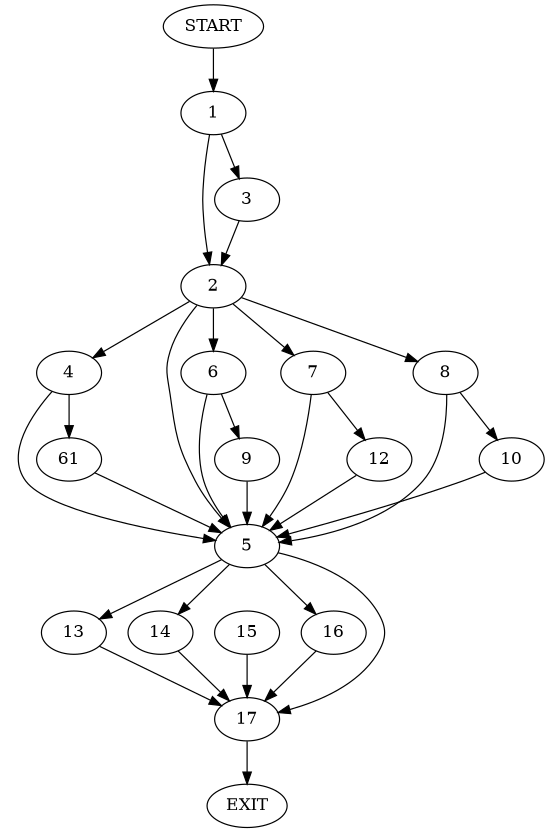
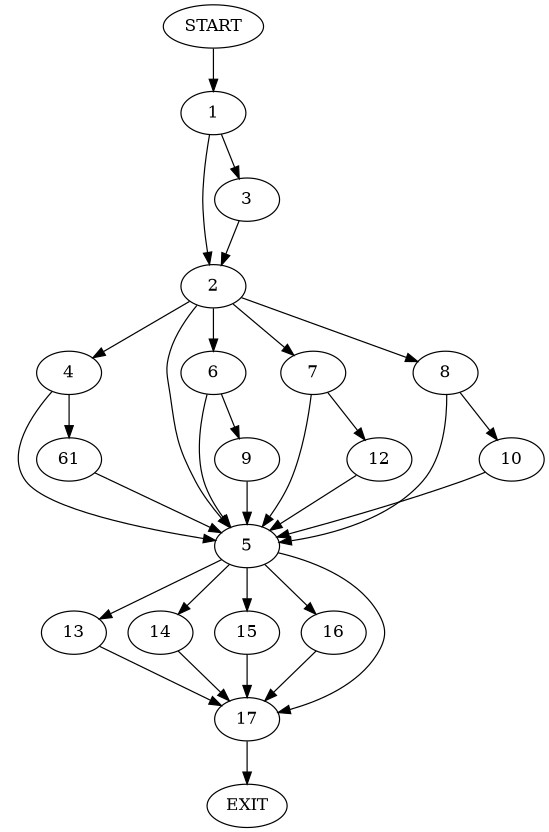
none -> (247, 583)
